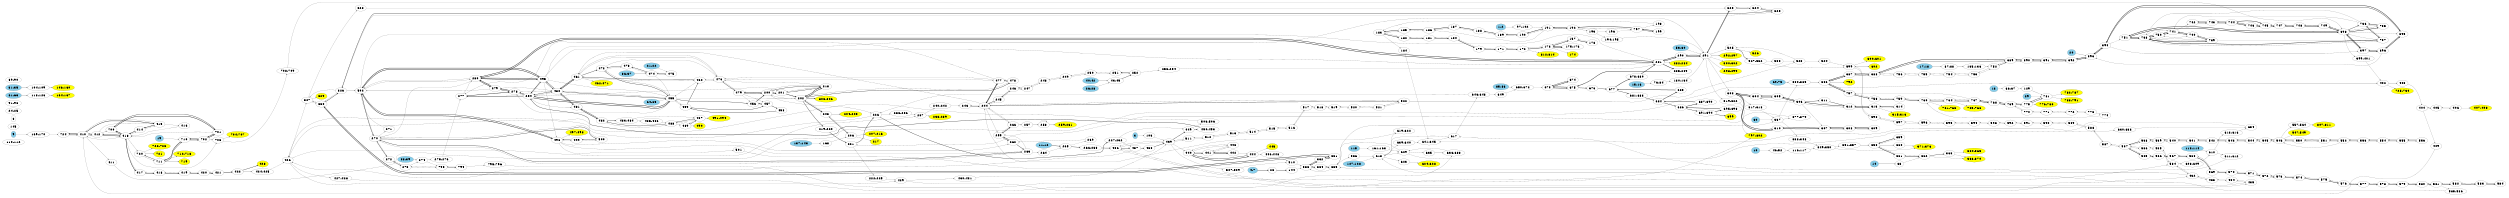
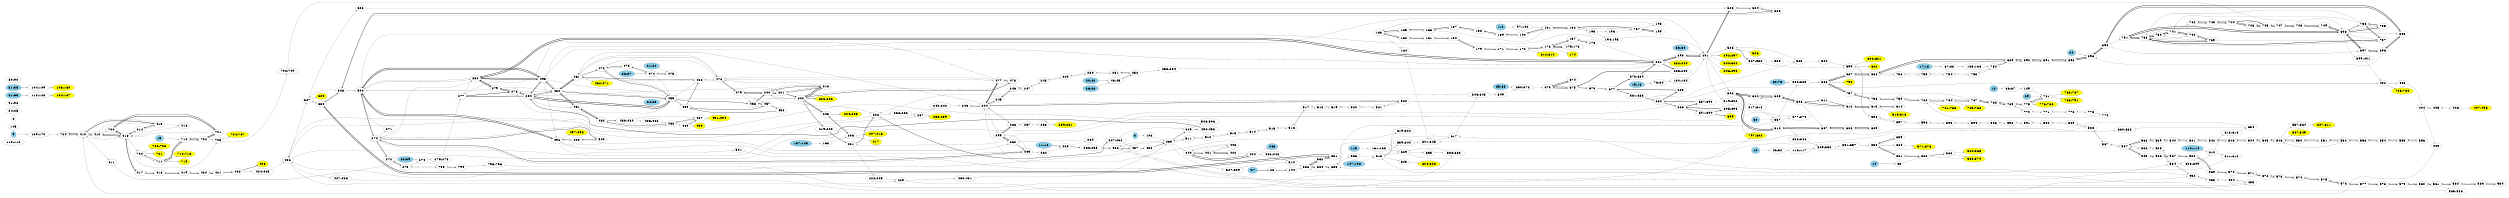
(1272, 147) -> (1272, 147)
